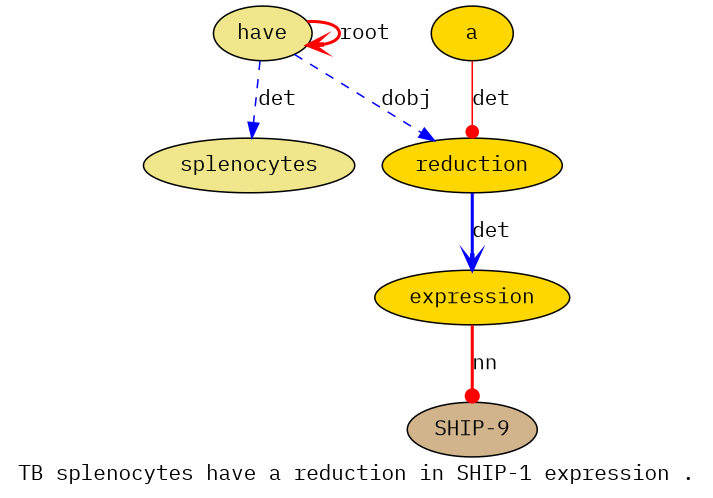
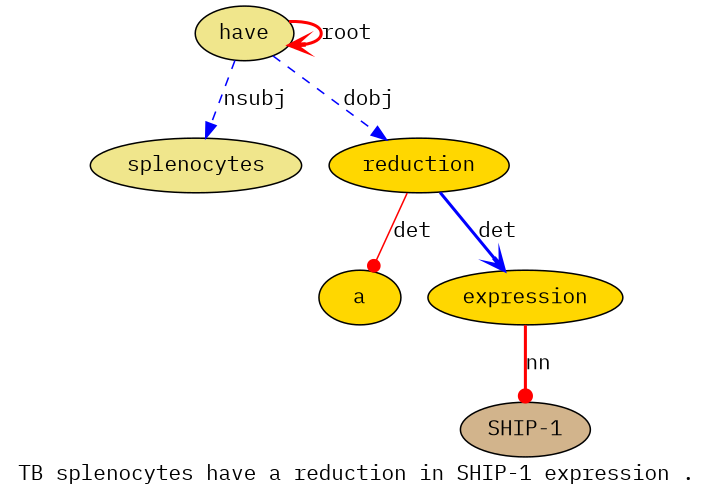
(472, 93) -> (392, 227)
(277, 99) -> (255, 99)
(472, 430) -> (525, 430)
